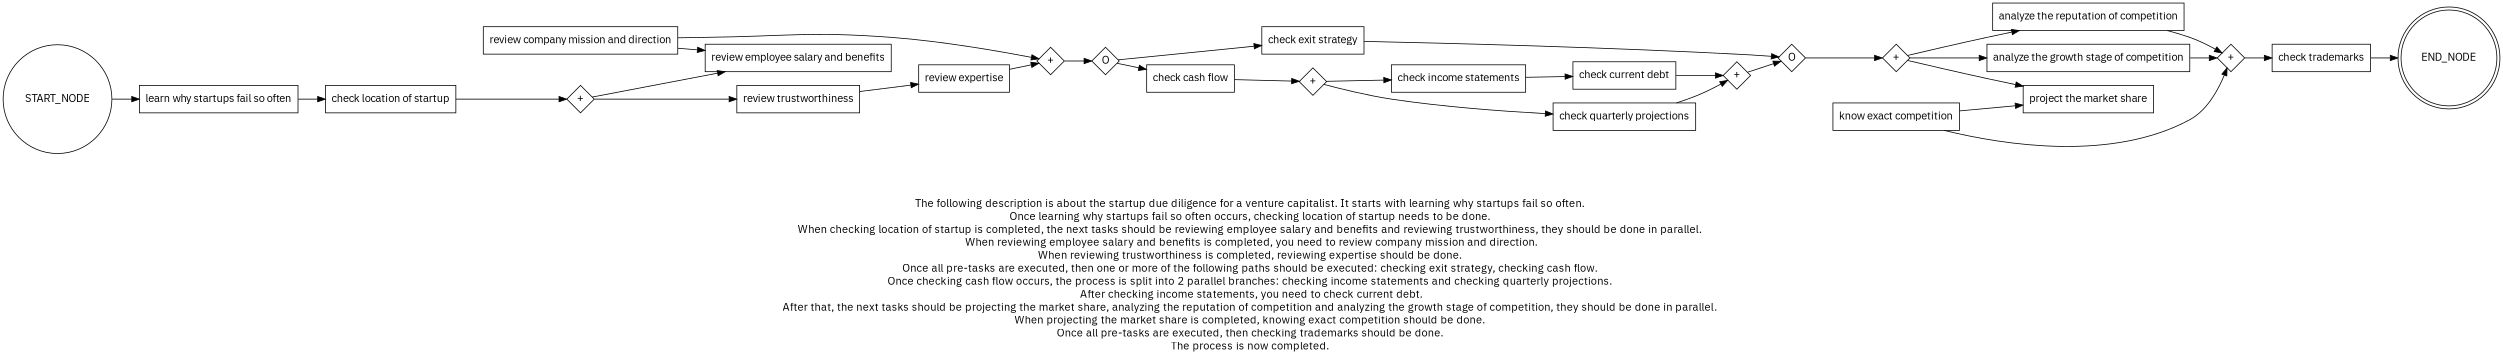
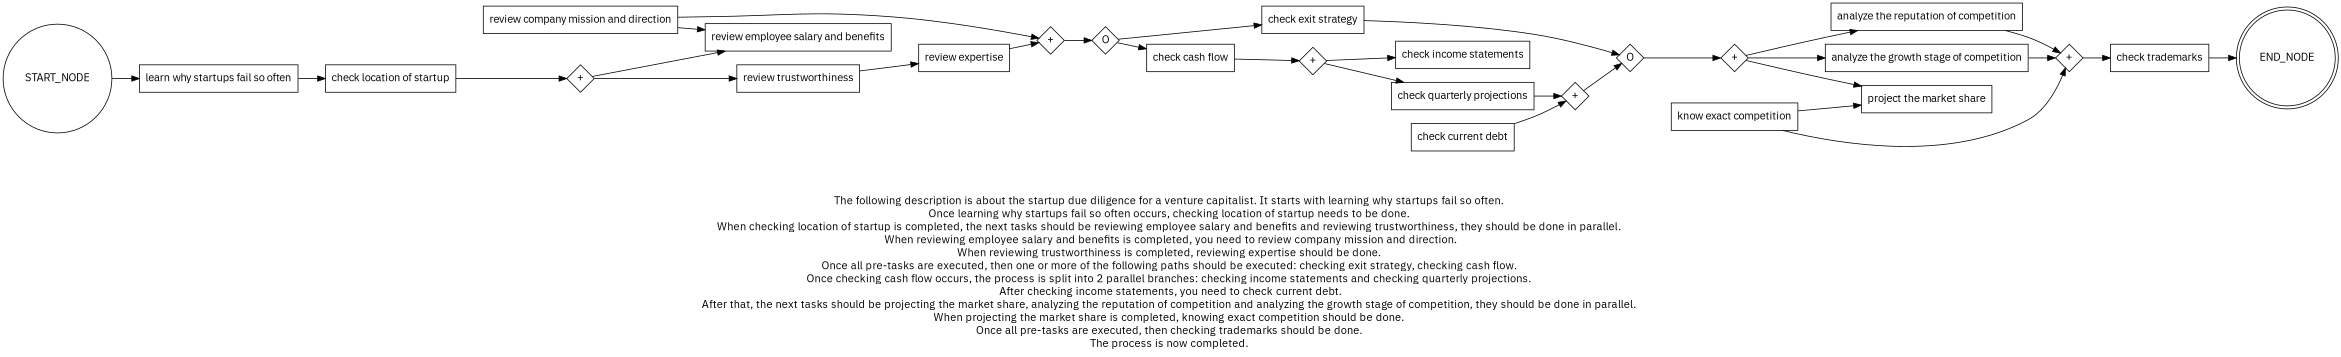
(1545, 77) -> none
